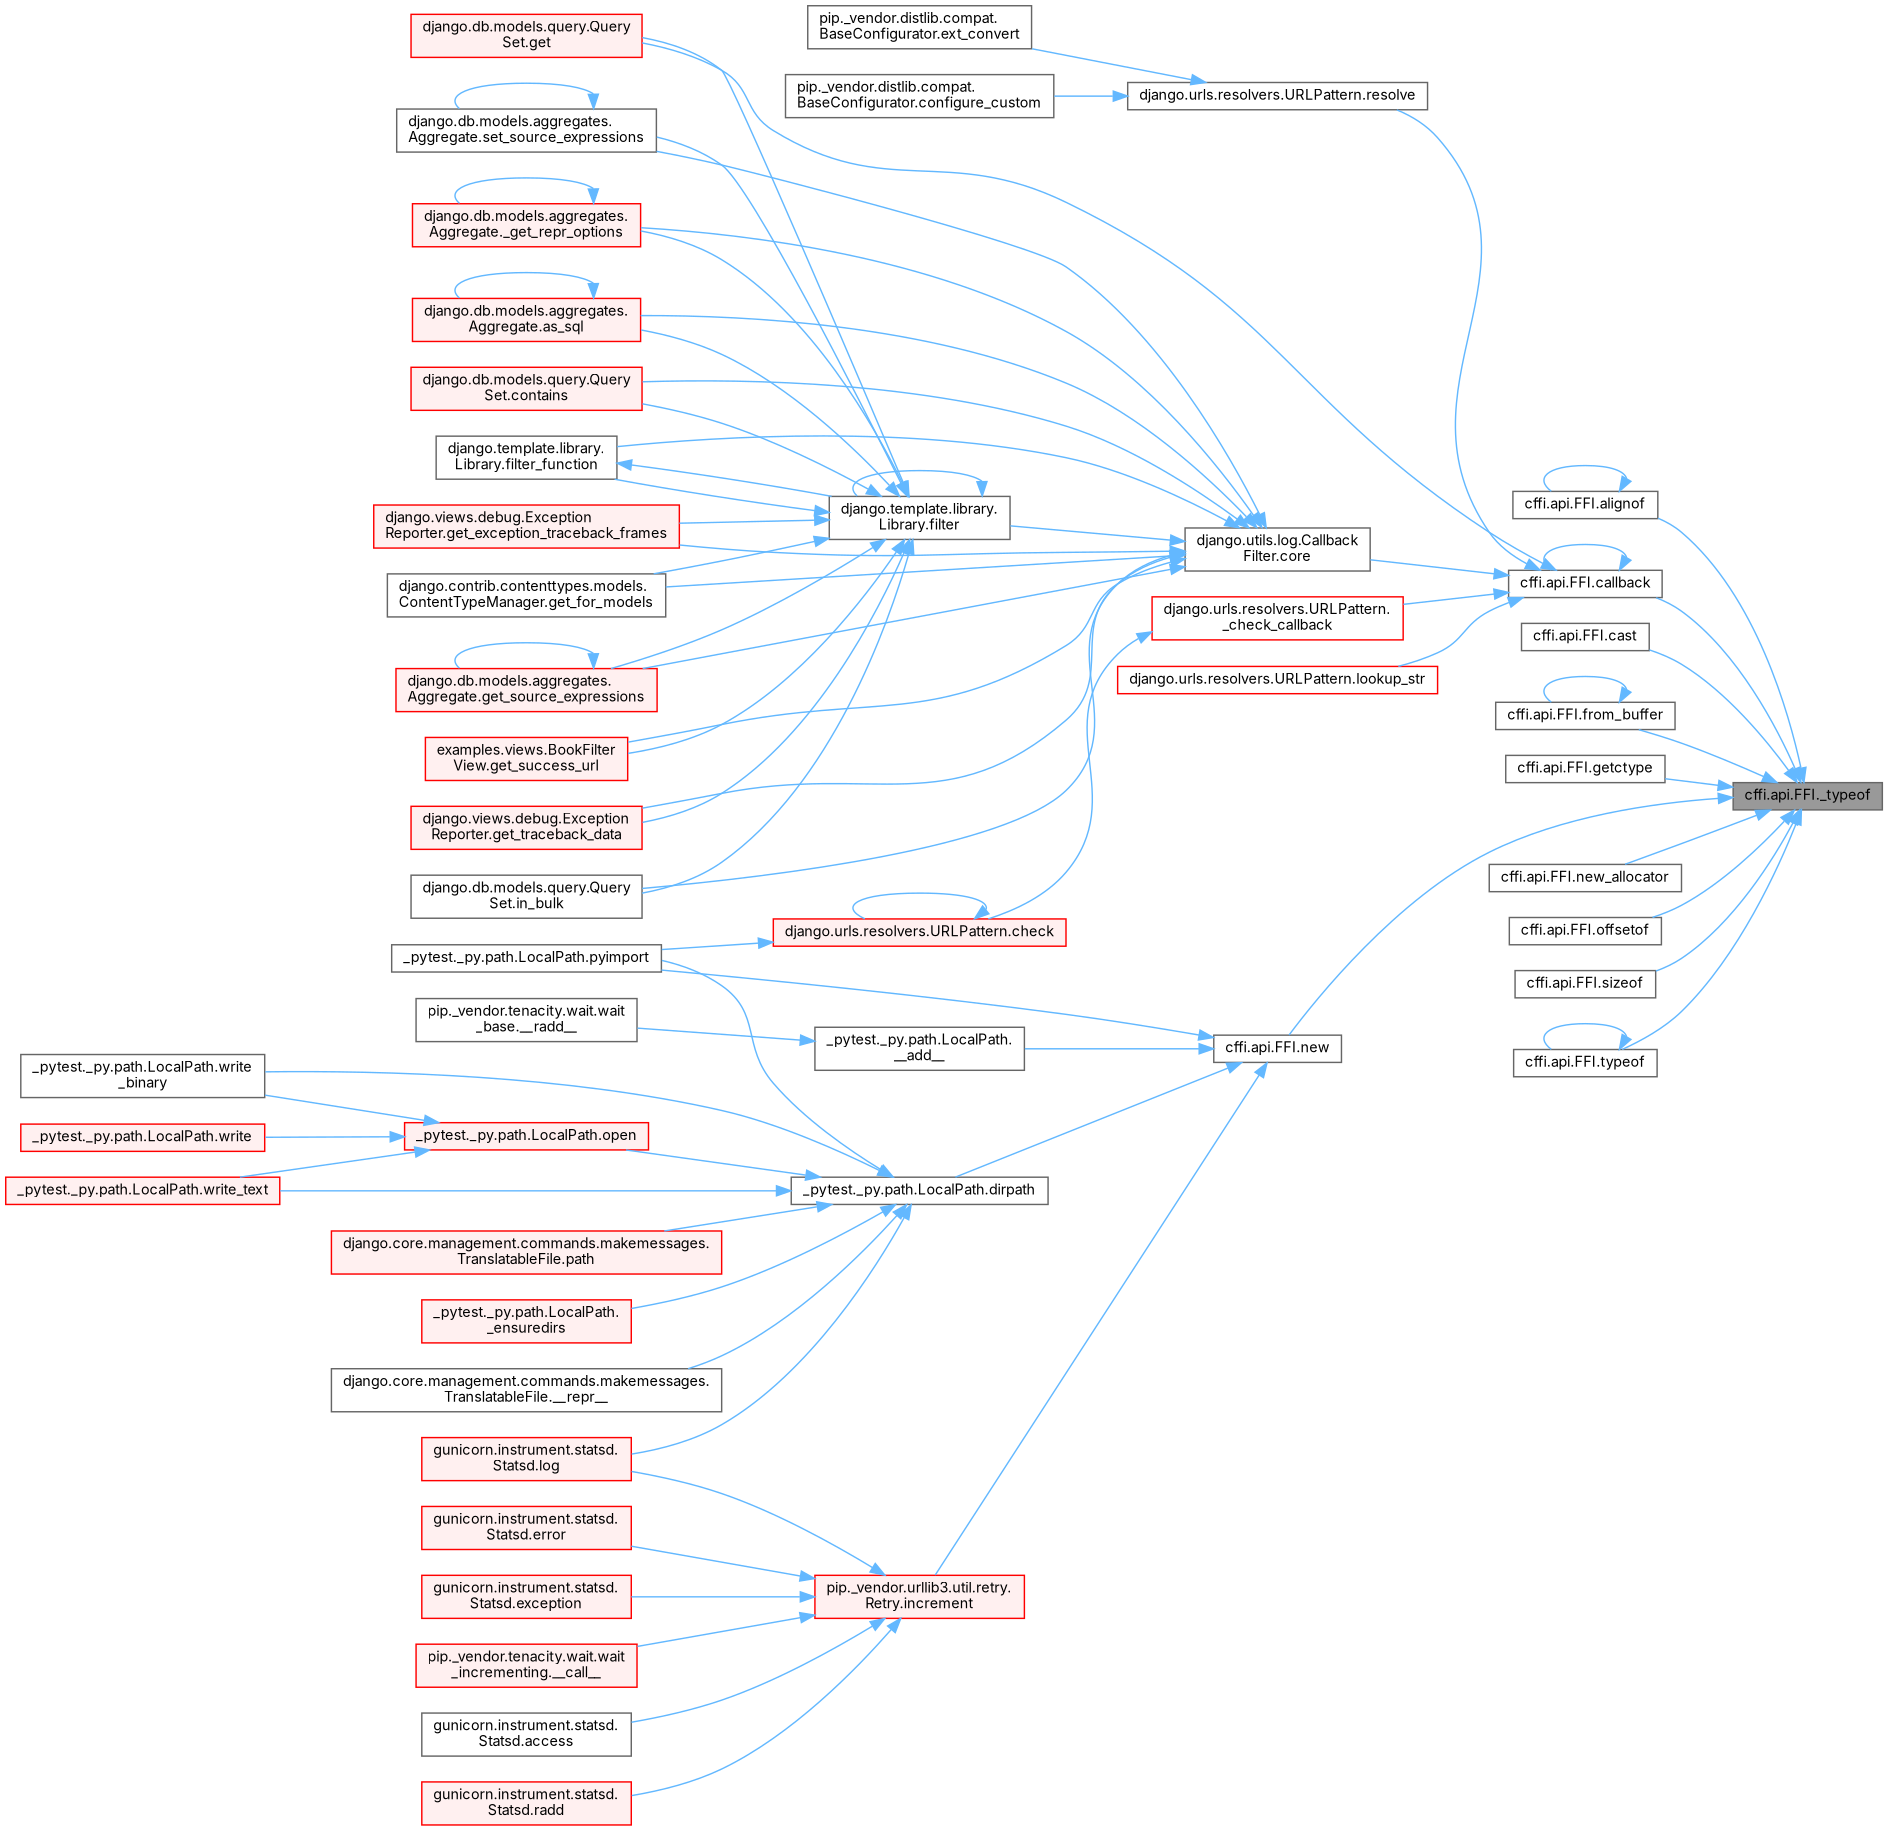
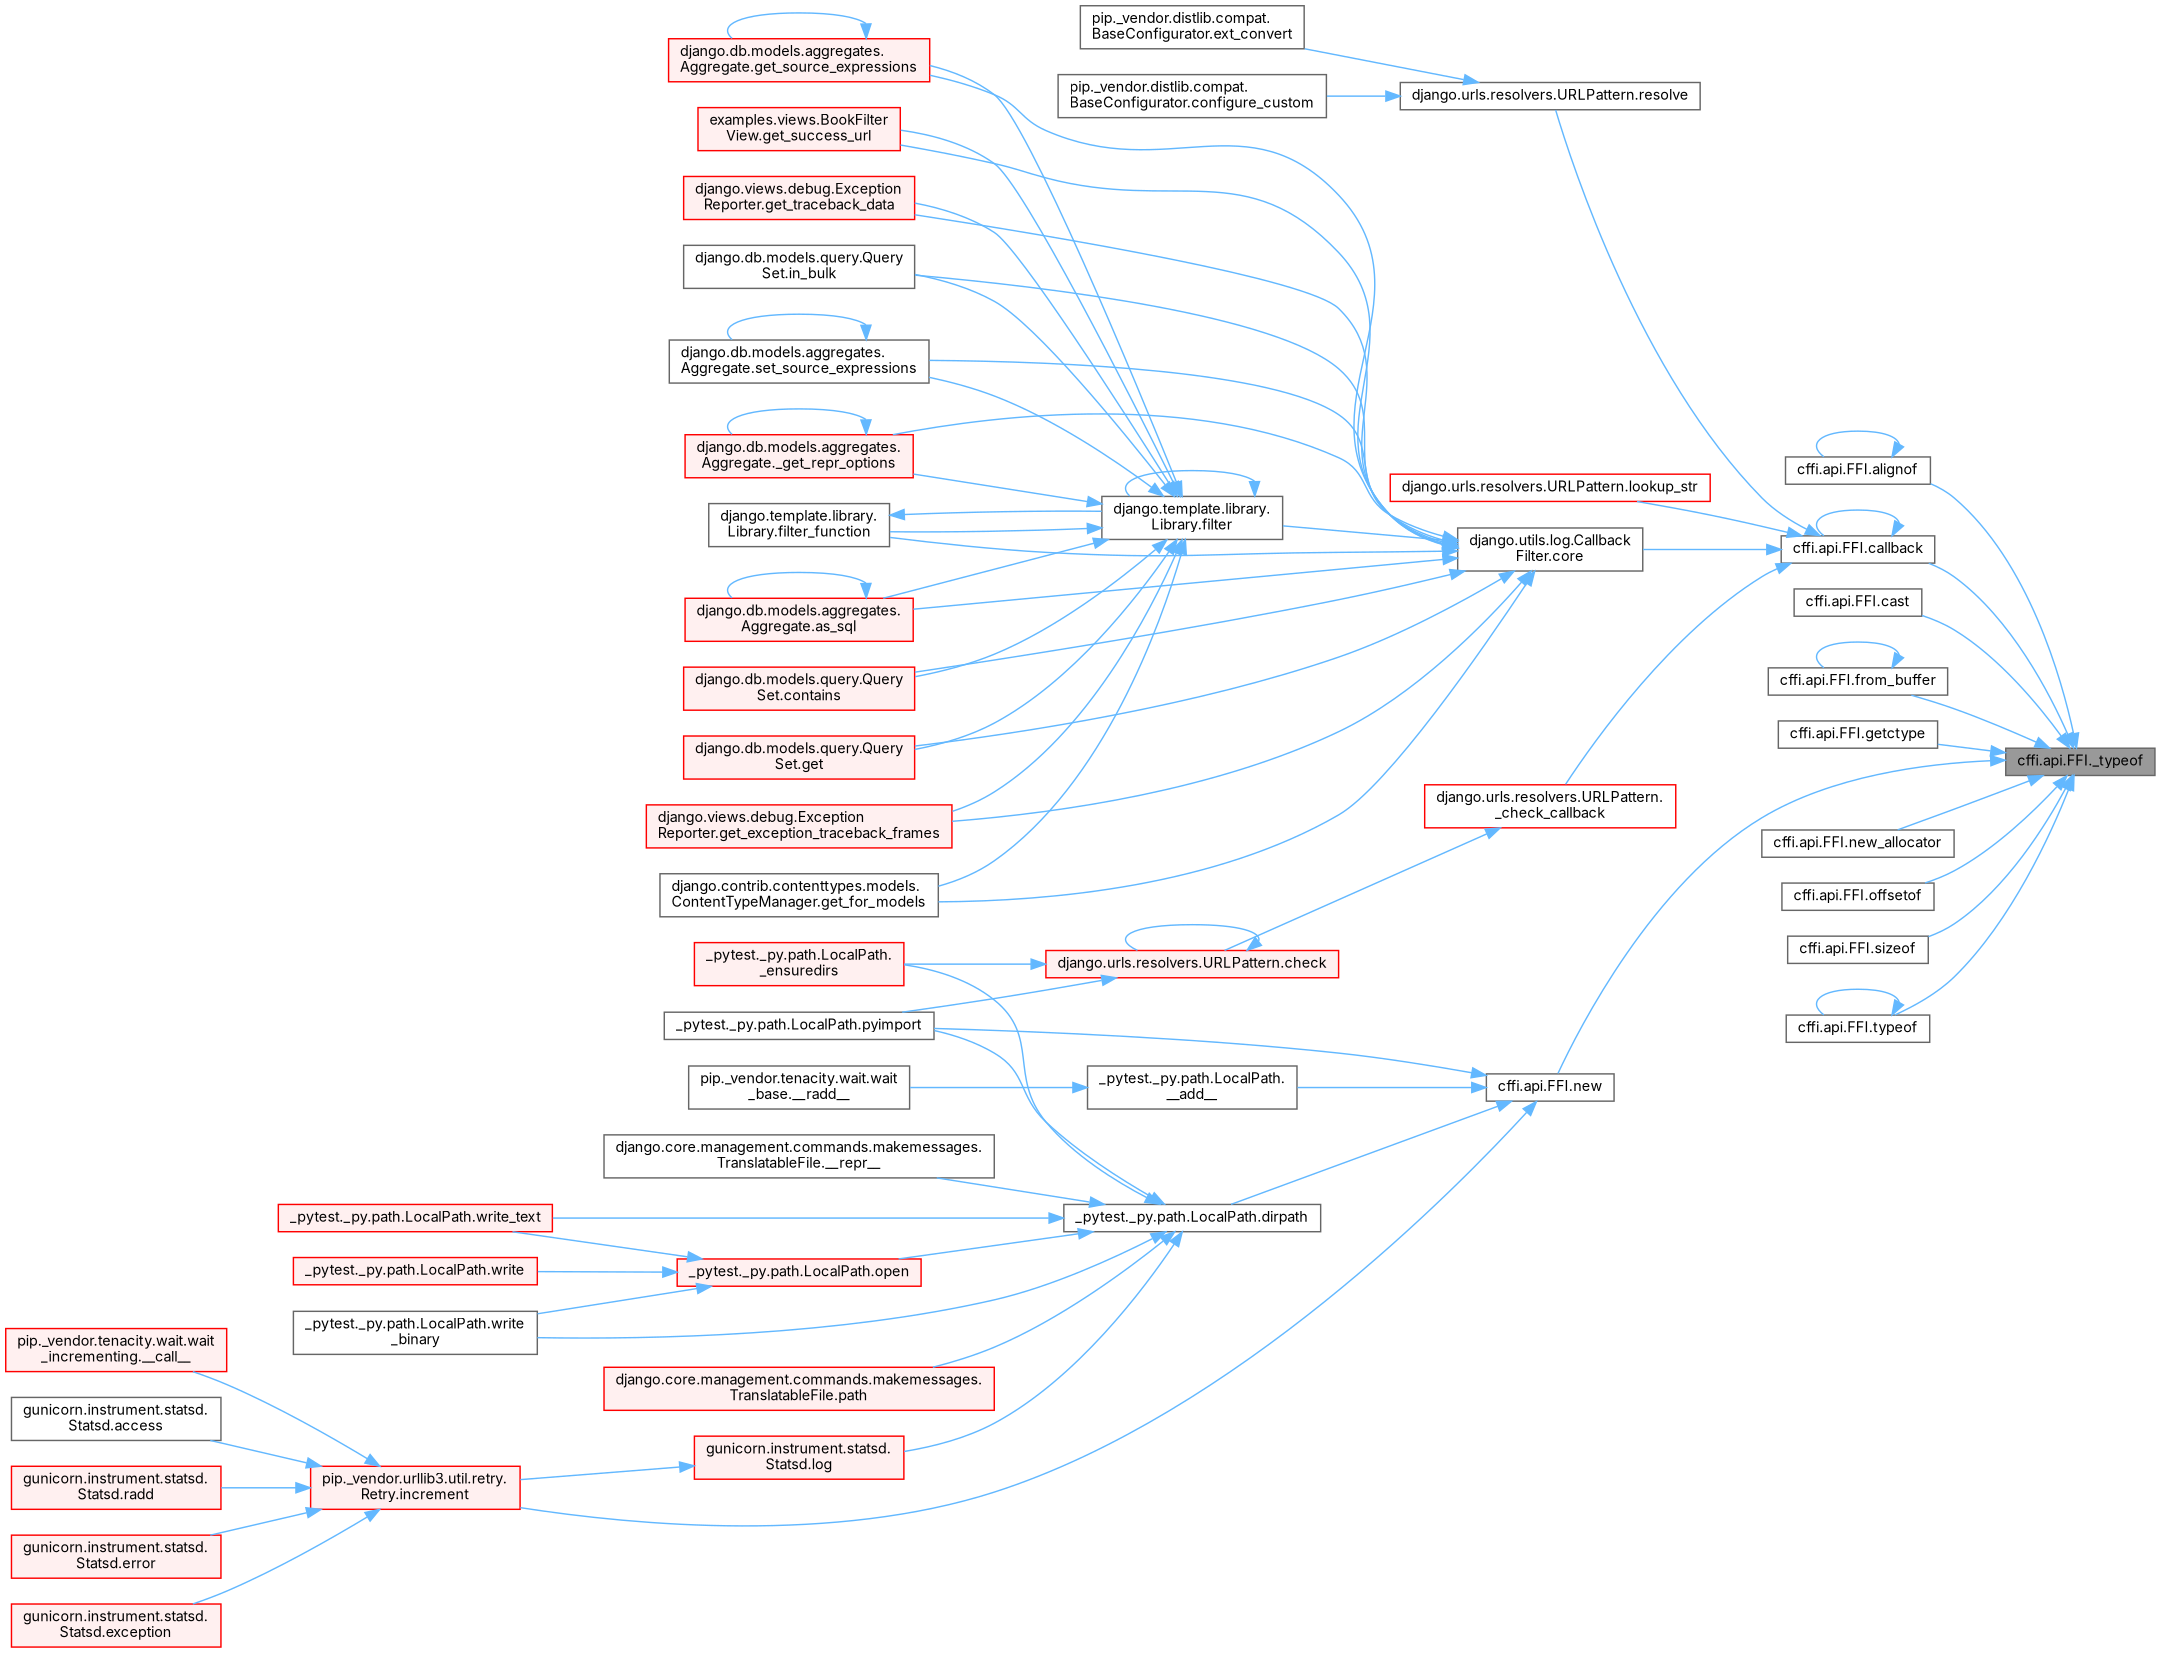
(1124, 233) -> (1217, 692)
none -> (968, 964)
(757, 1507) -> (600, 1473)
